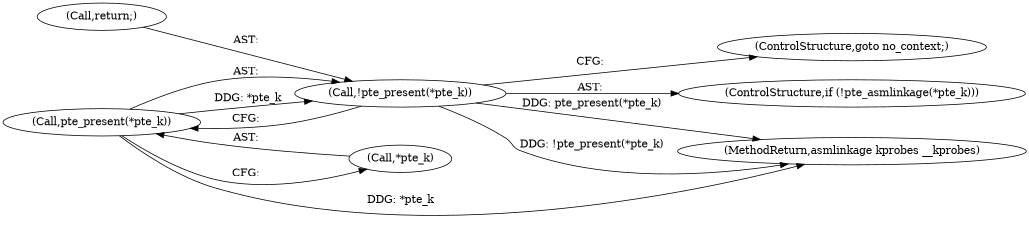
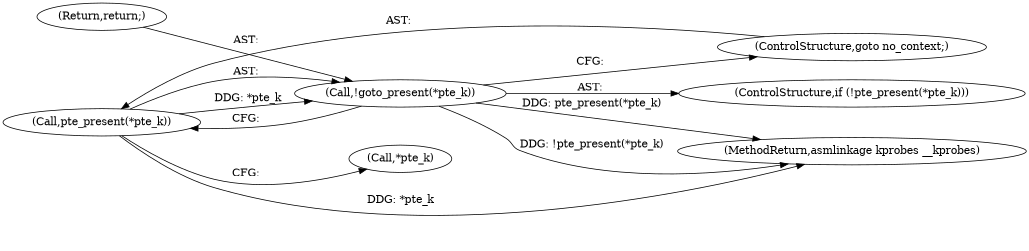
(102, 17) -> (102, 17)
(400, 93) -> (400, 93)
(852, 93) -> (852, 93)
(257, 149) -> (440, 29)
